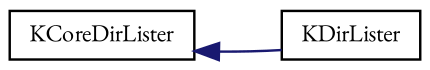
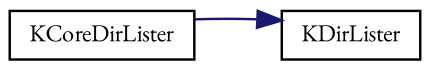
(251, 51) -> (226, 19)
